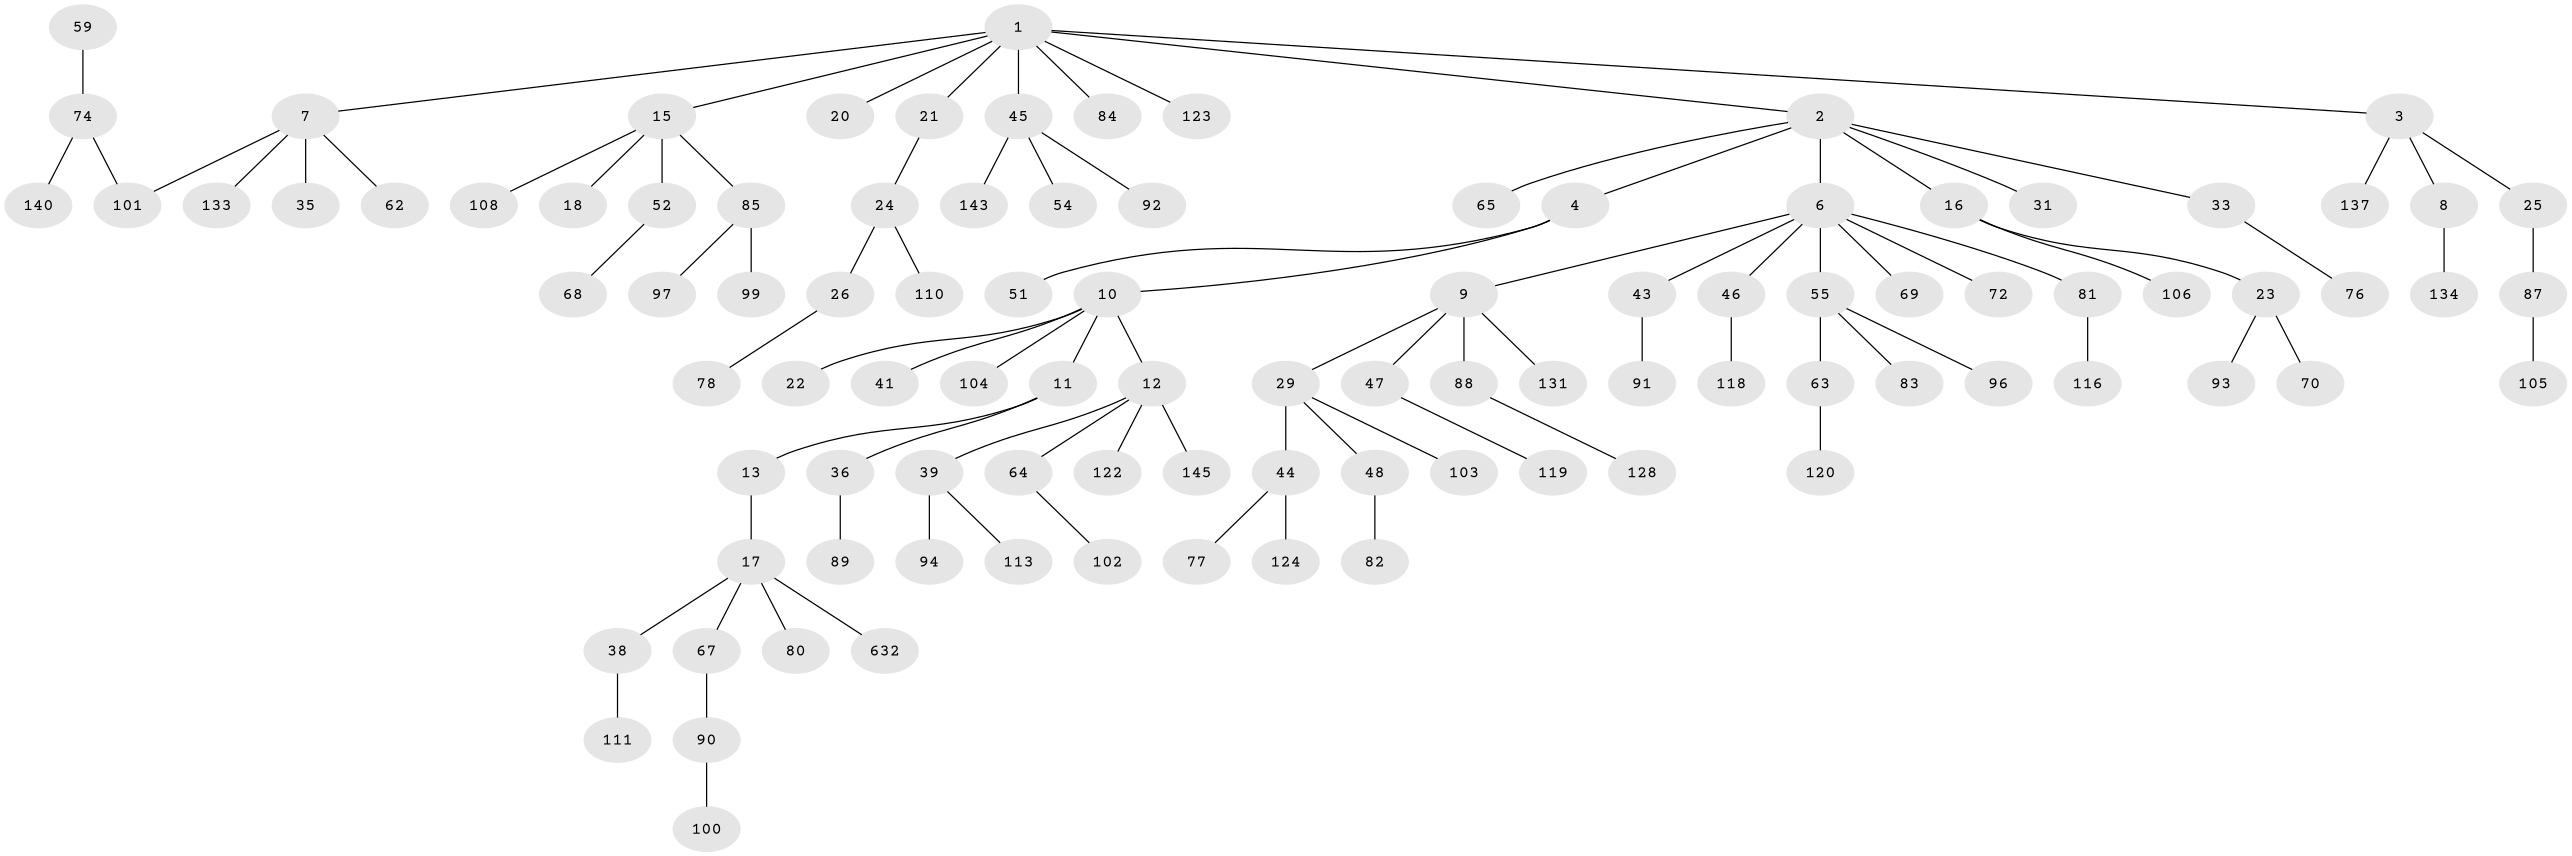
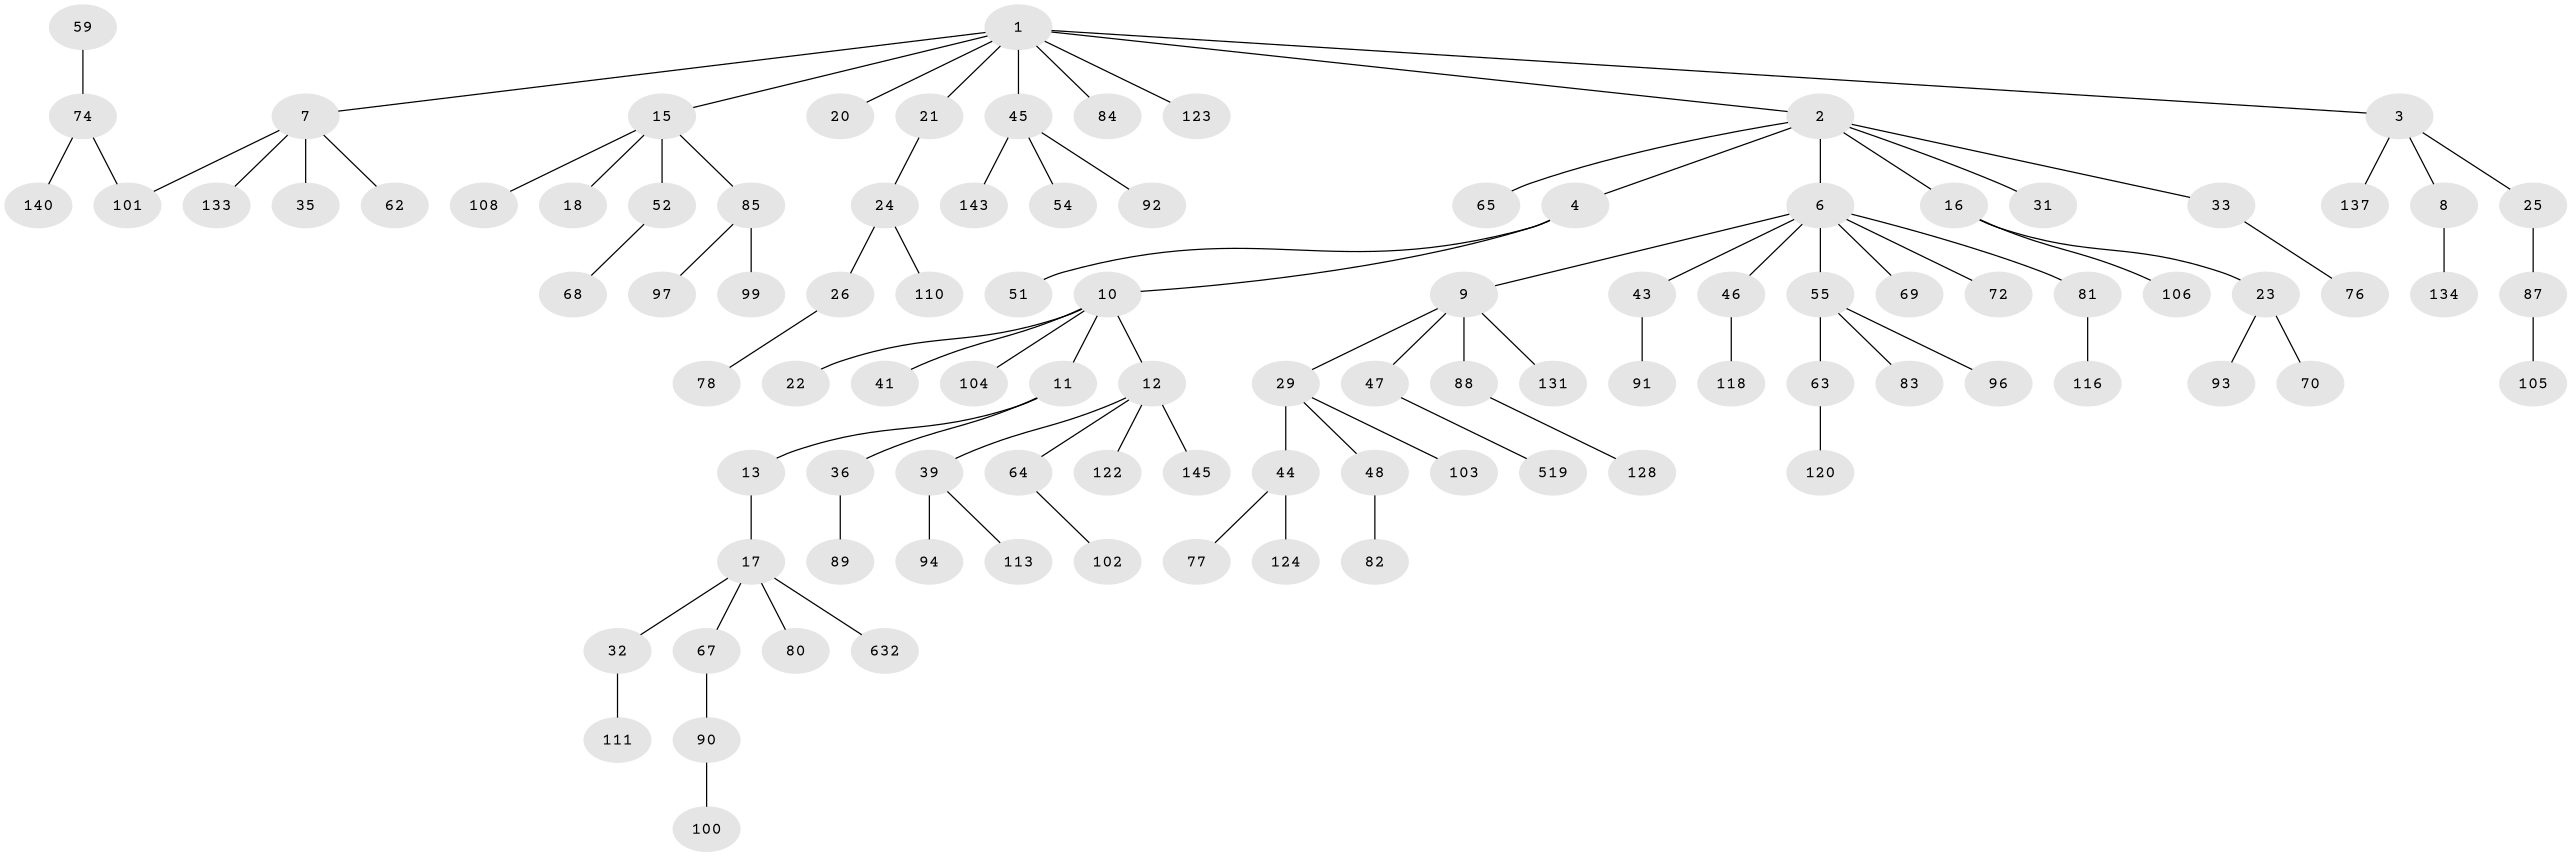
(1553, 473) -> (1553, 473)
(618, 651) -> (618, 651)
